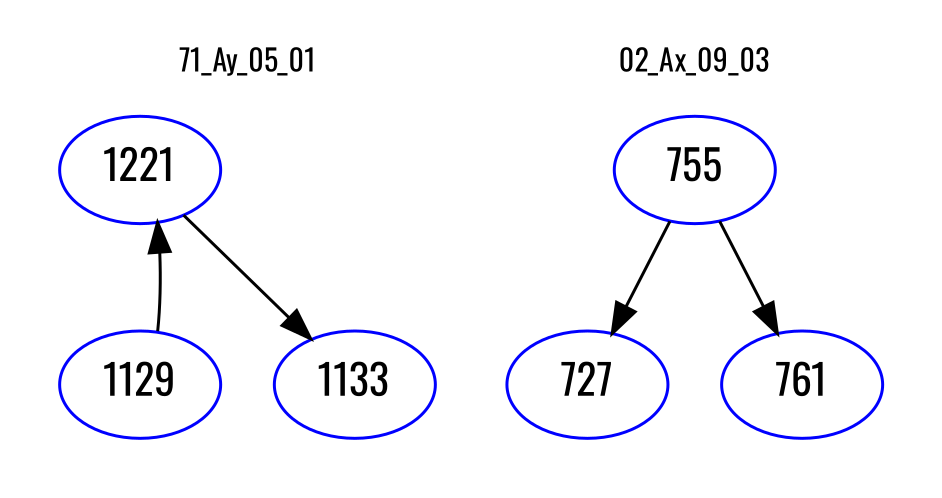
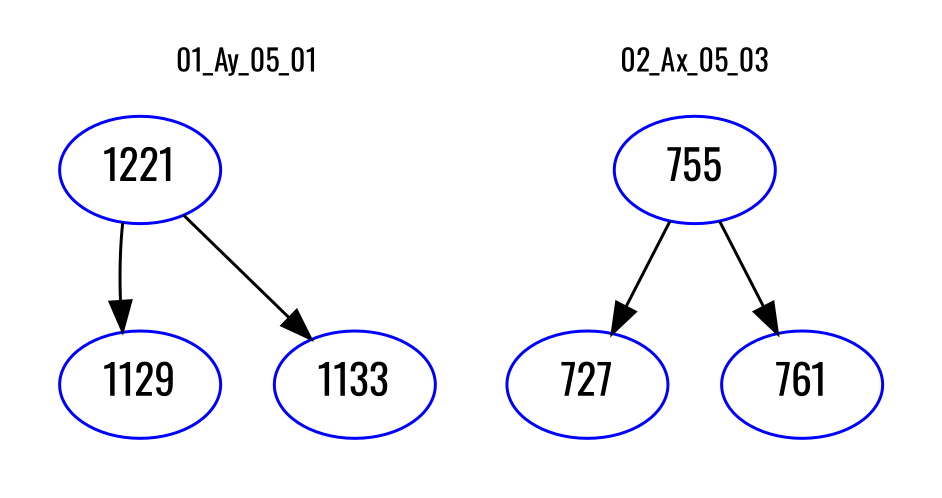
(248, 64) -> (248, 64)
(695, 64) -> (695, 64)
(160, 292) -> (120, 262)
